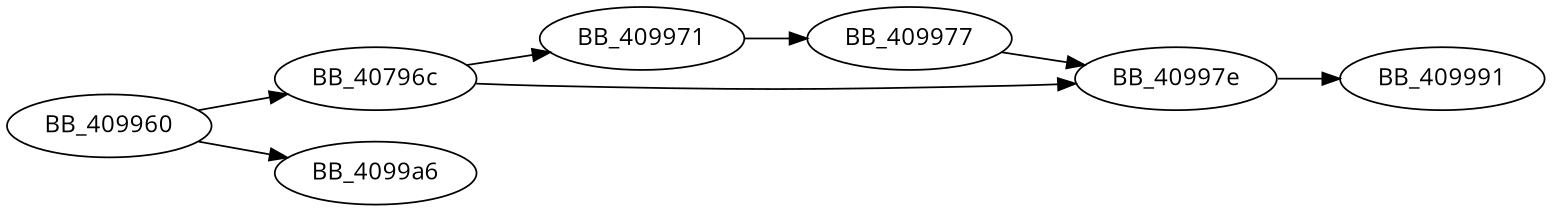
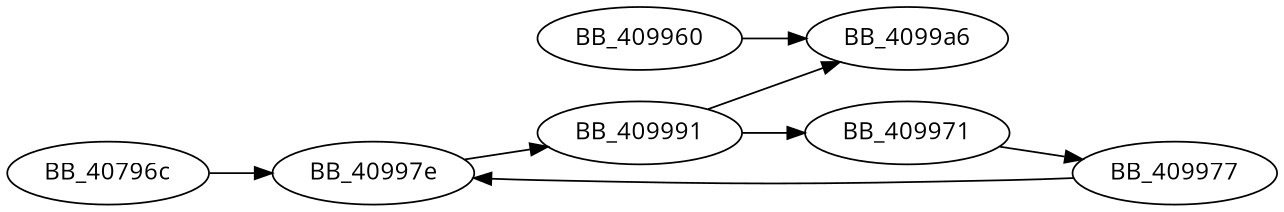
(500, 60) -> (765, 133)
none -> (766, 88)
(234, 104) -> none
